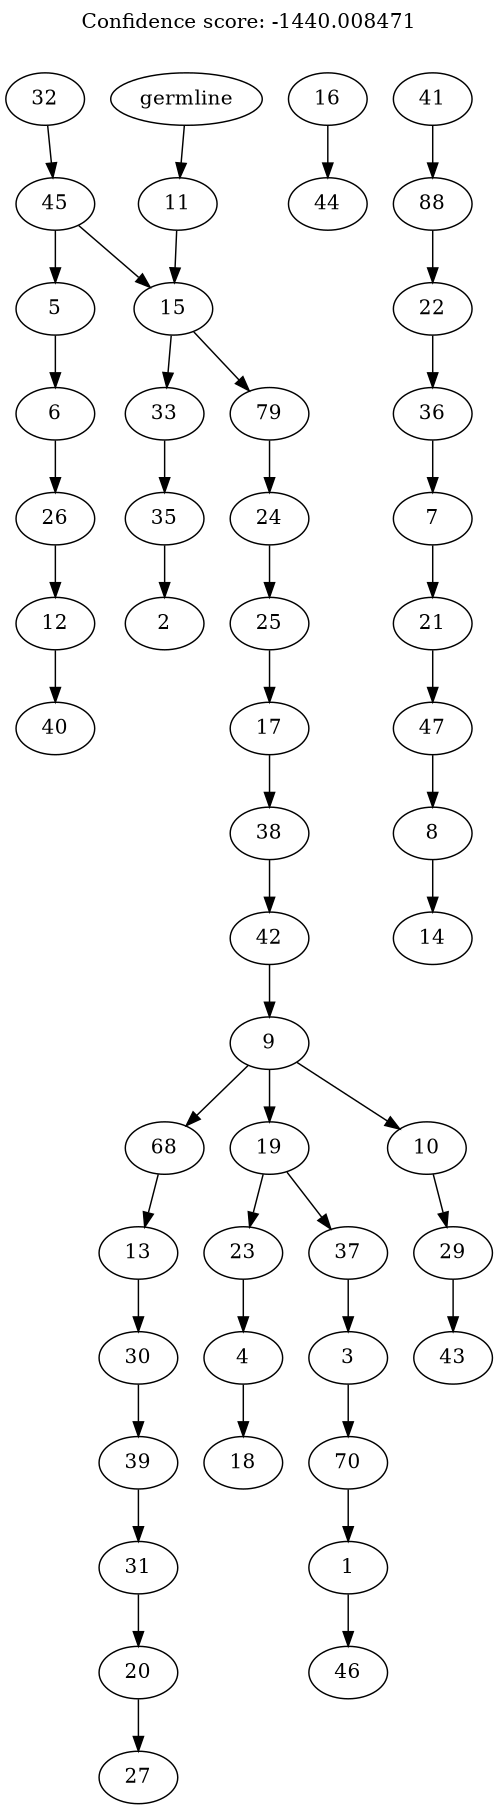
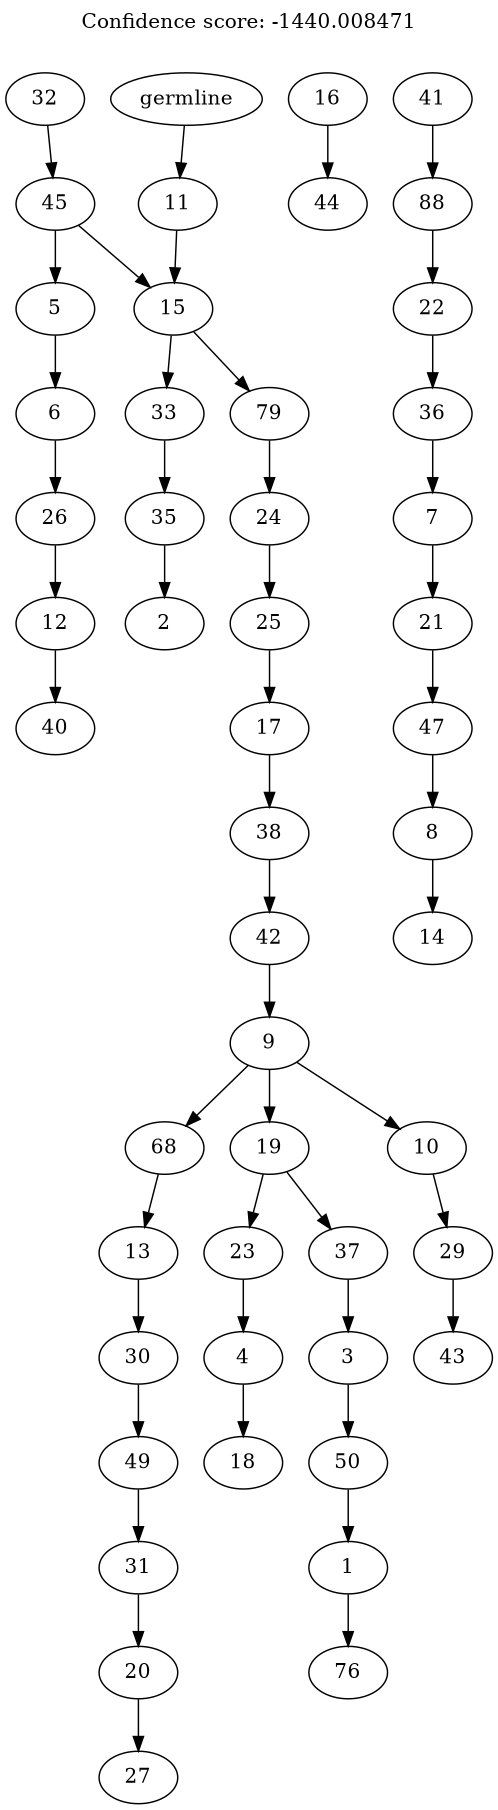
(138, 1463) -> (138, 1463)
(348, 1463) -> (348, 1463)
(348, 1673) -> (348, 1673)
